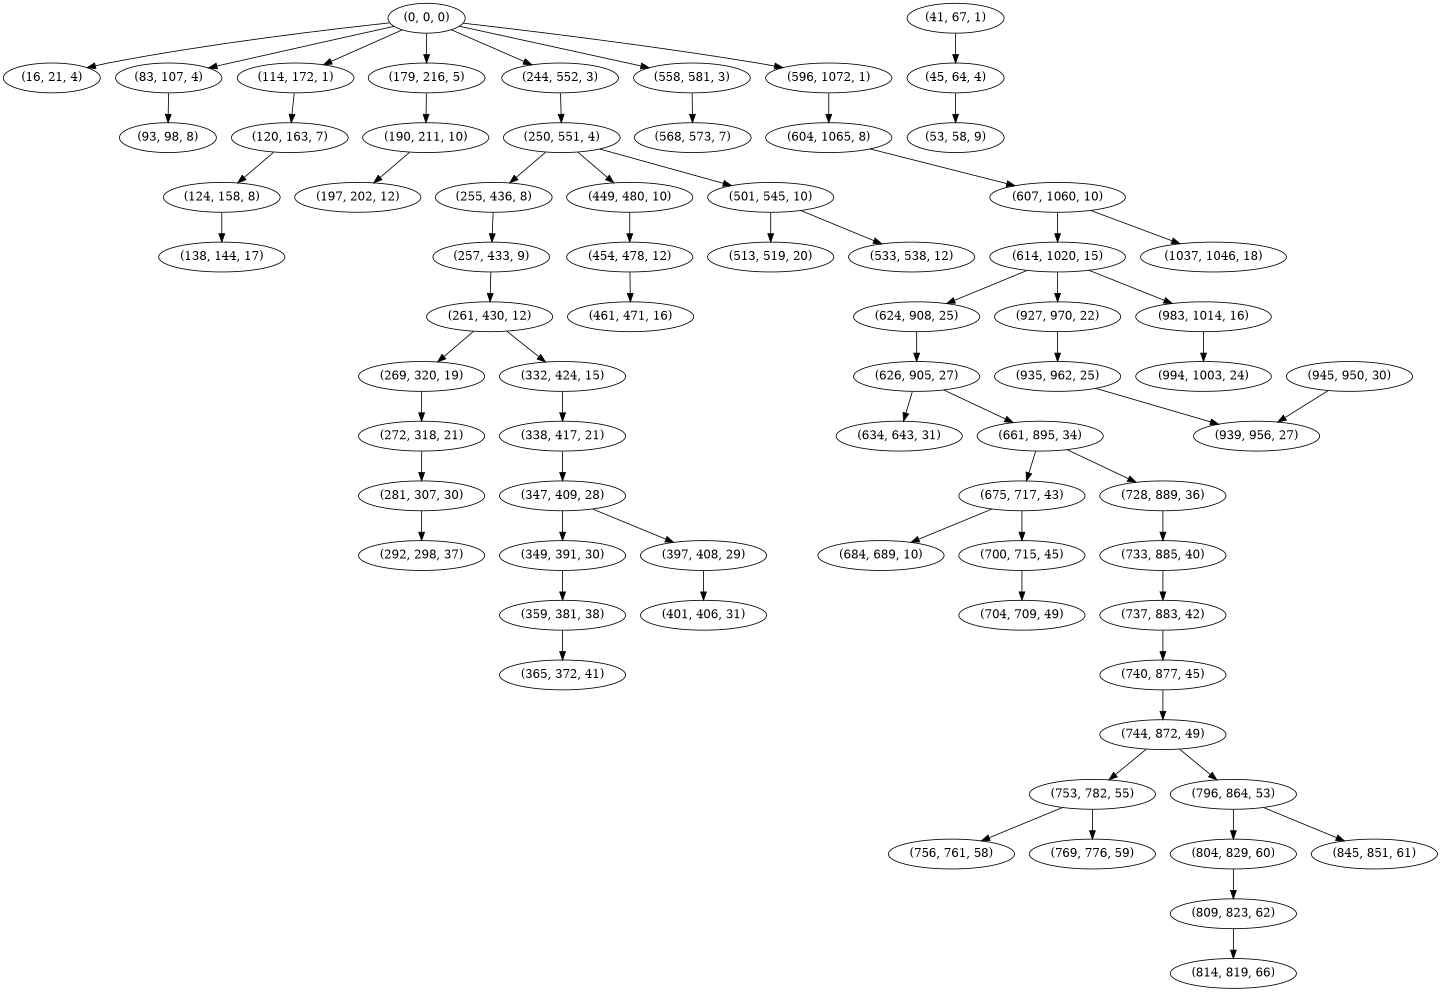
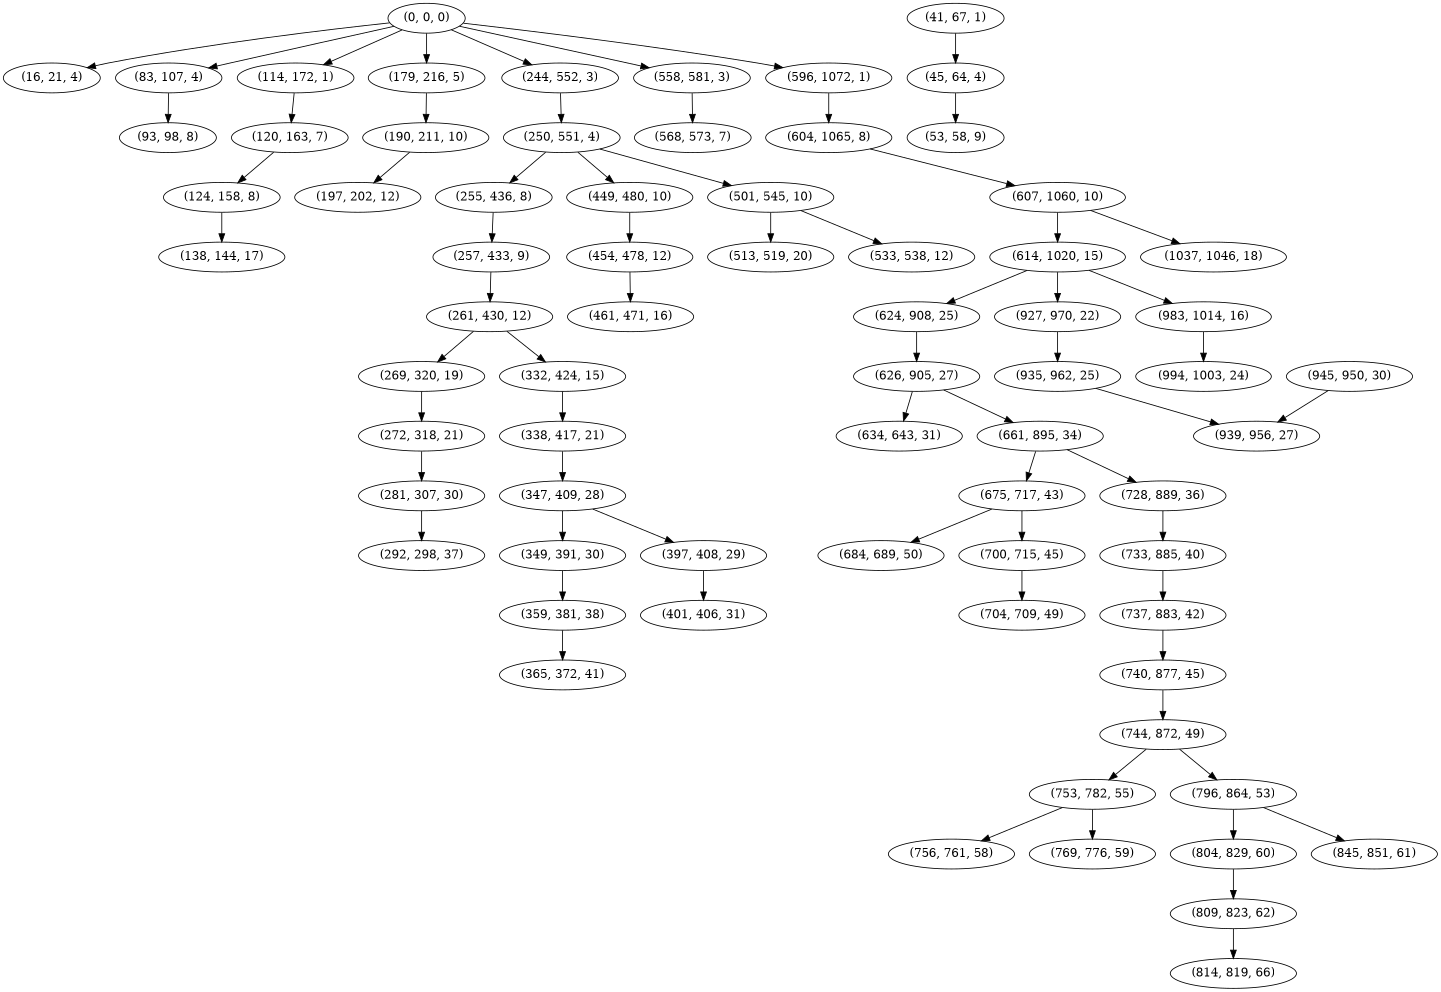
(881, 556) -> (881, 556)
